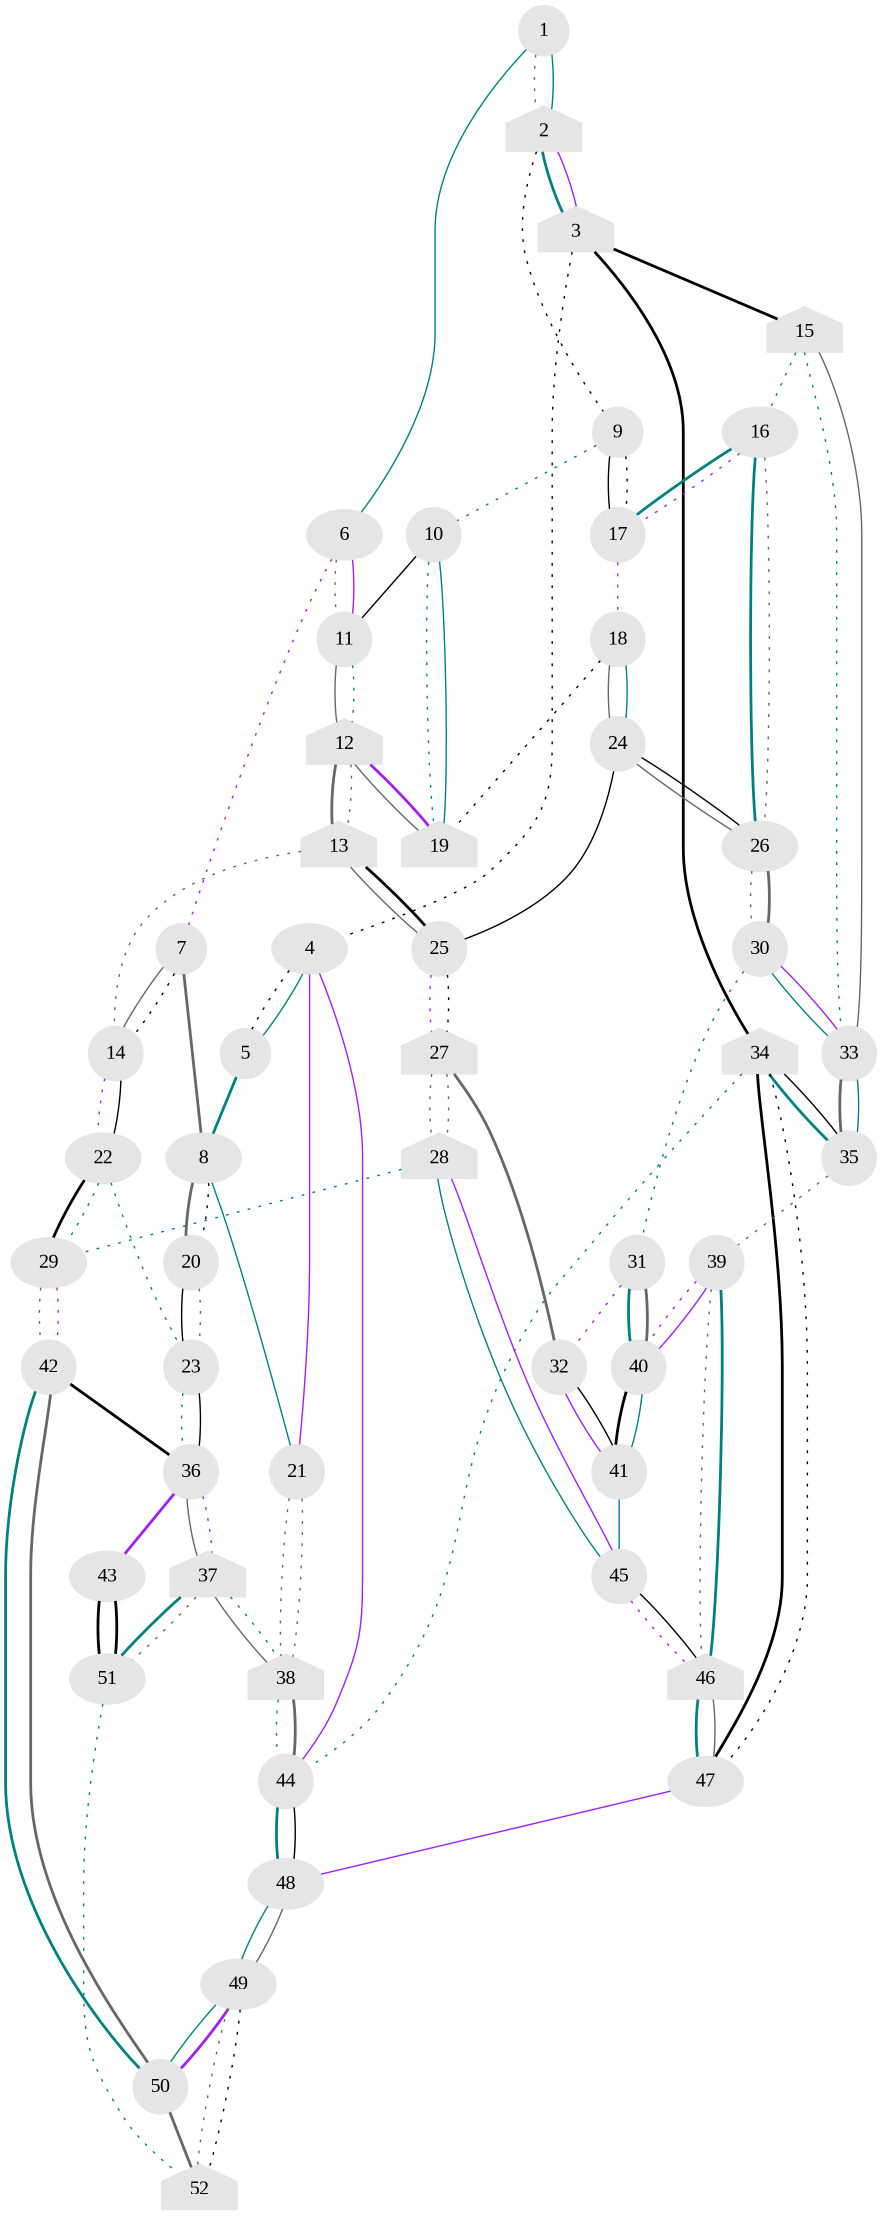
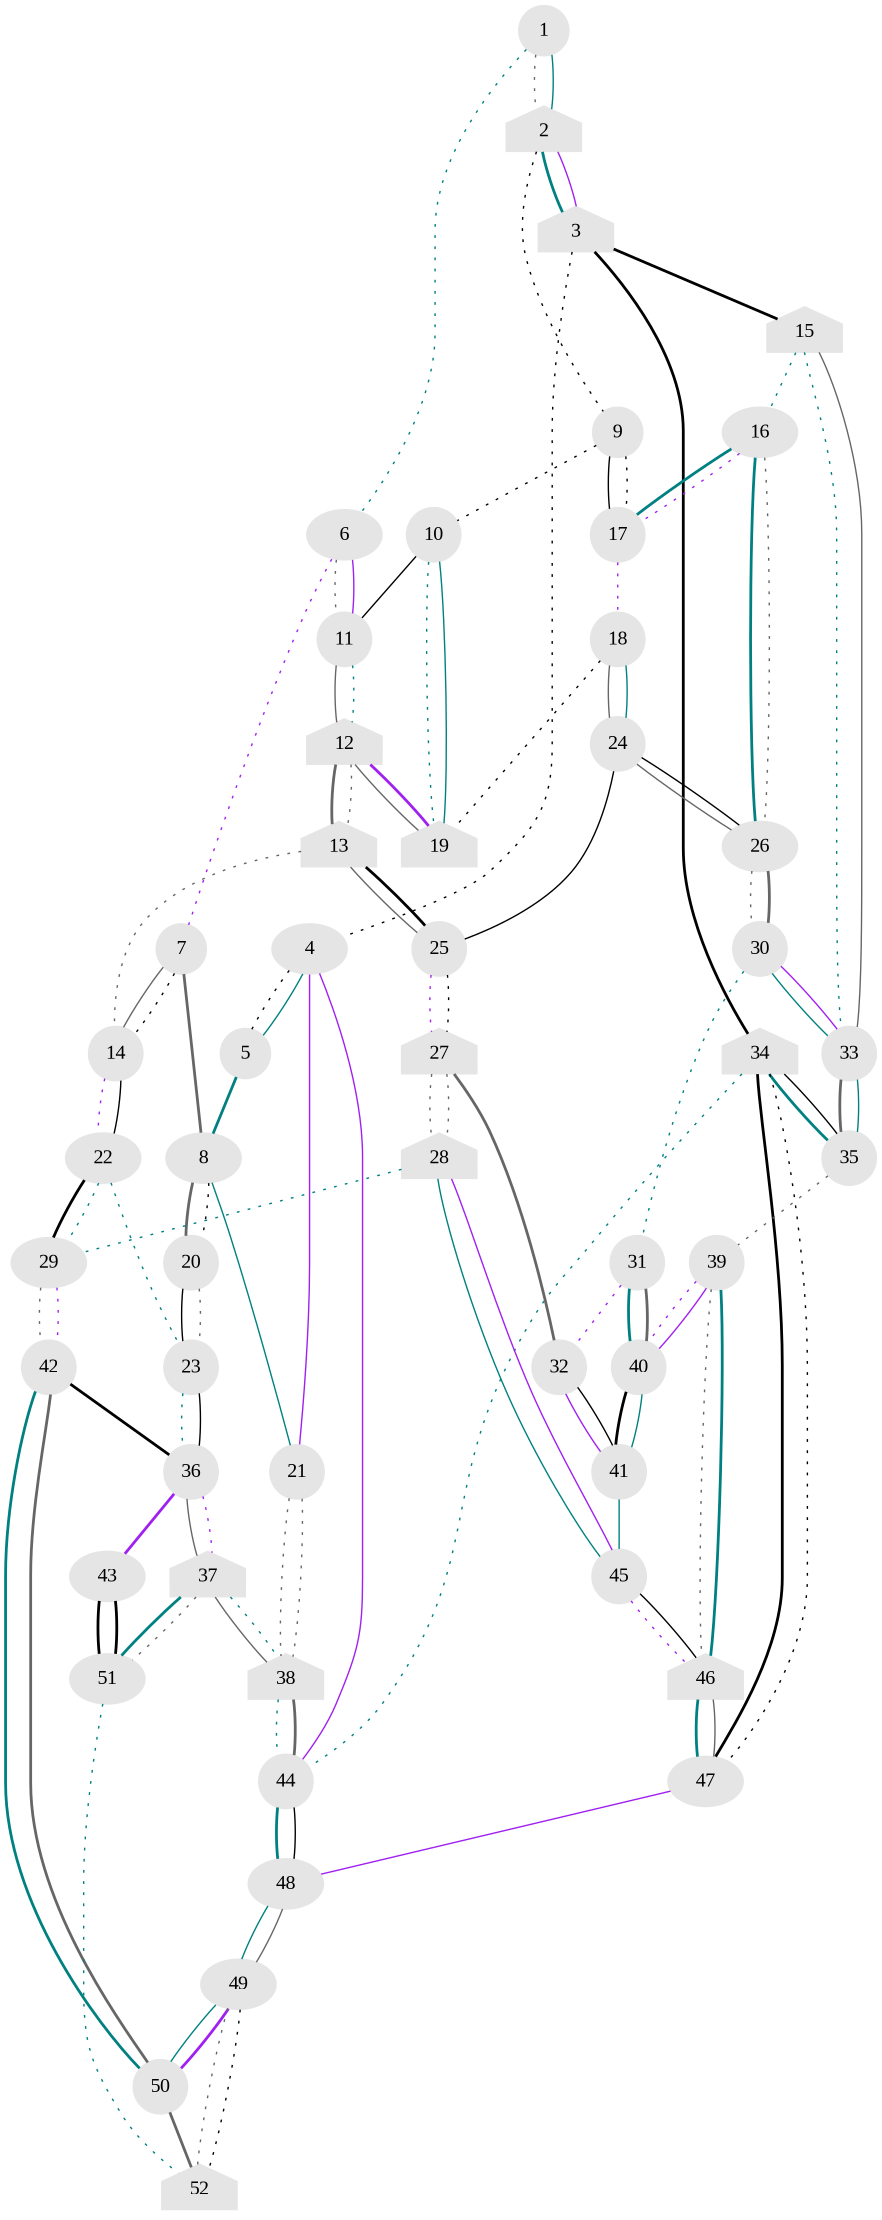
(435, 276) -> (435, 276)
(527, 483) -> (527, 483)
